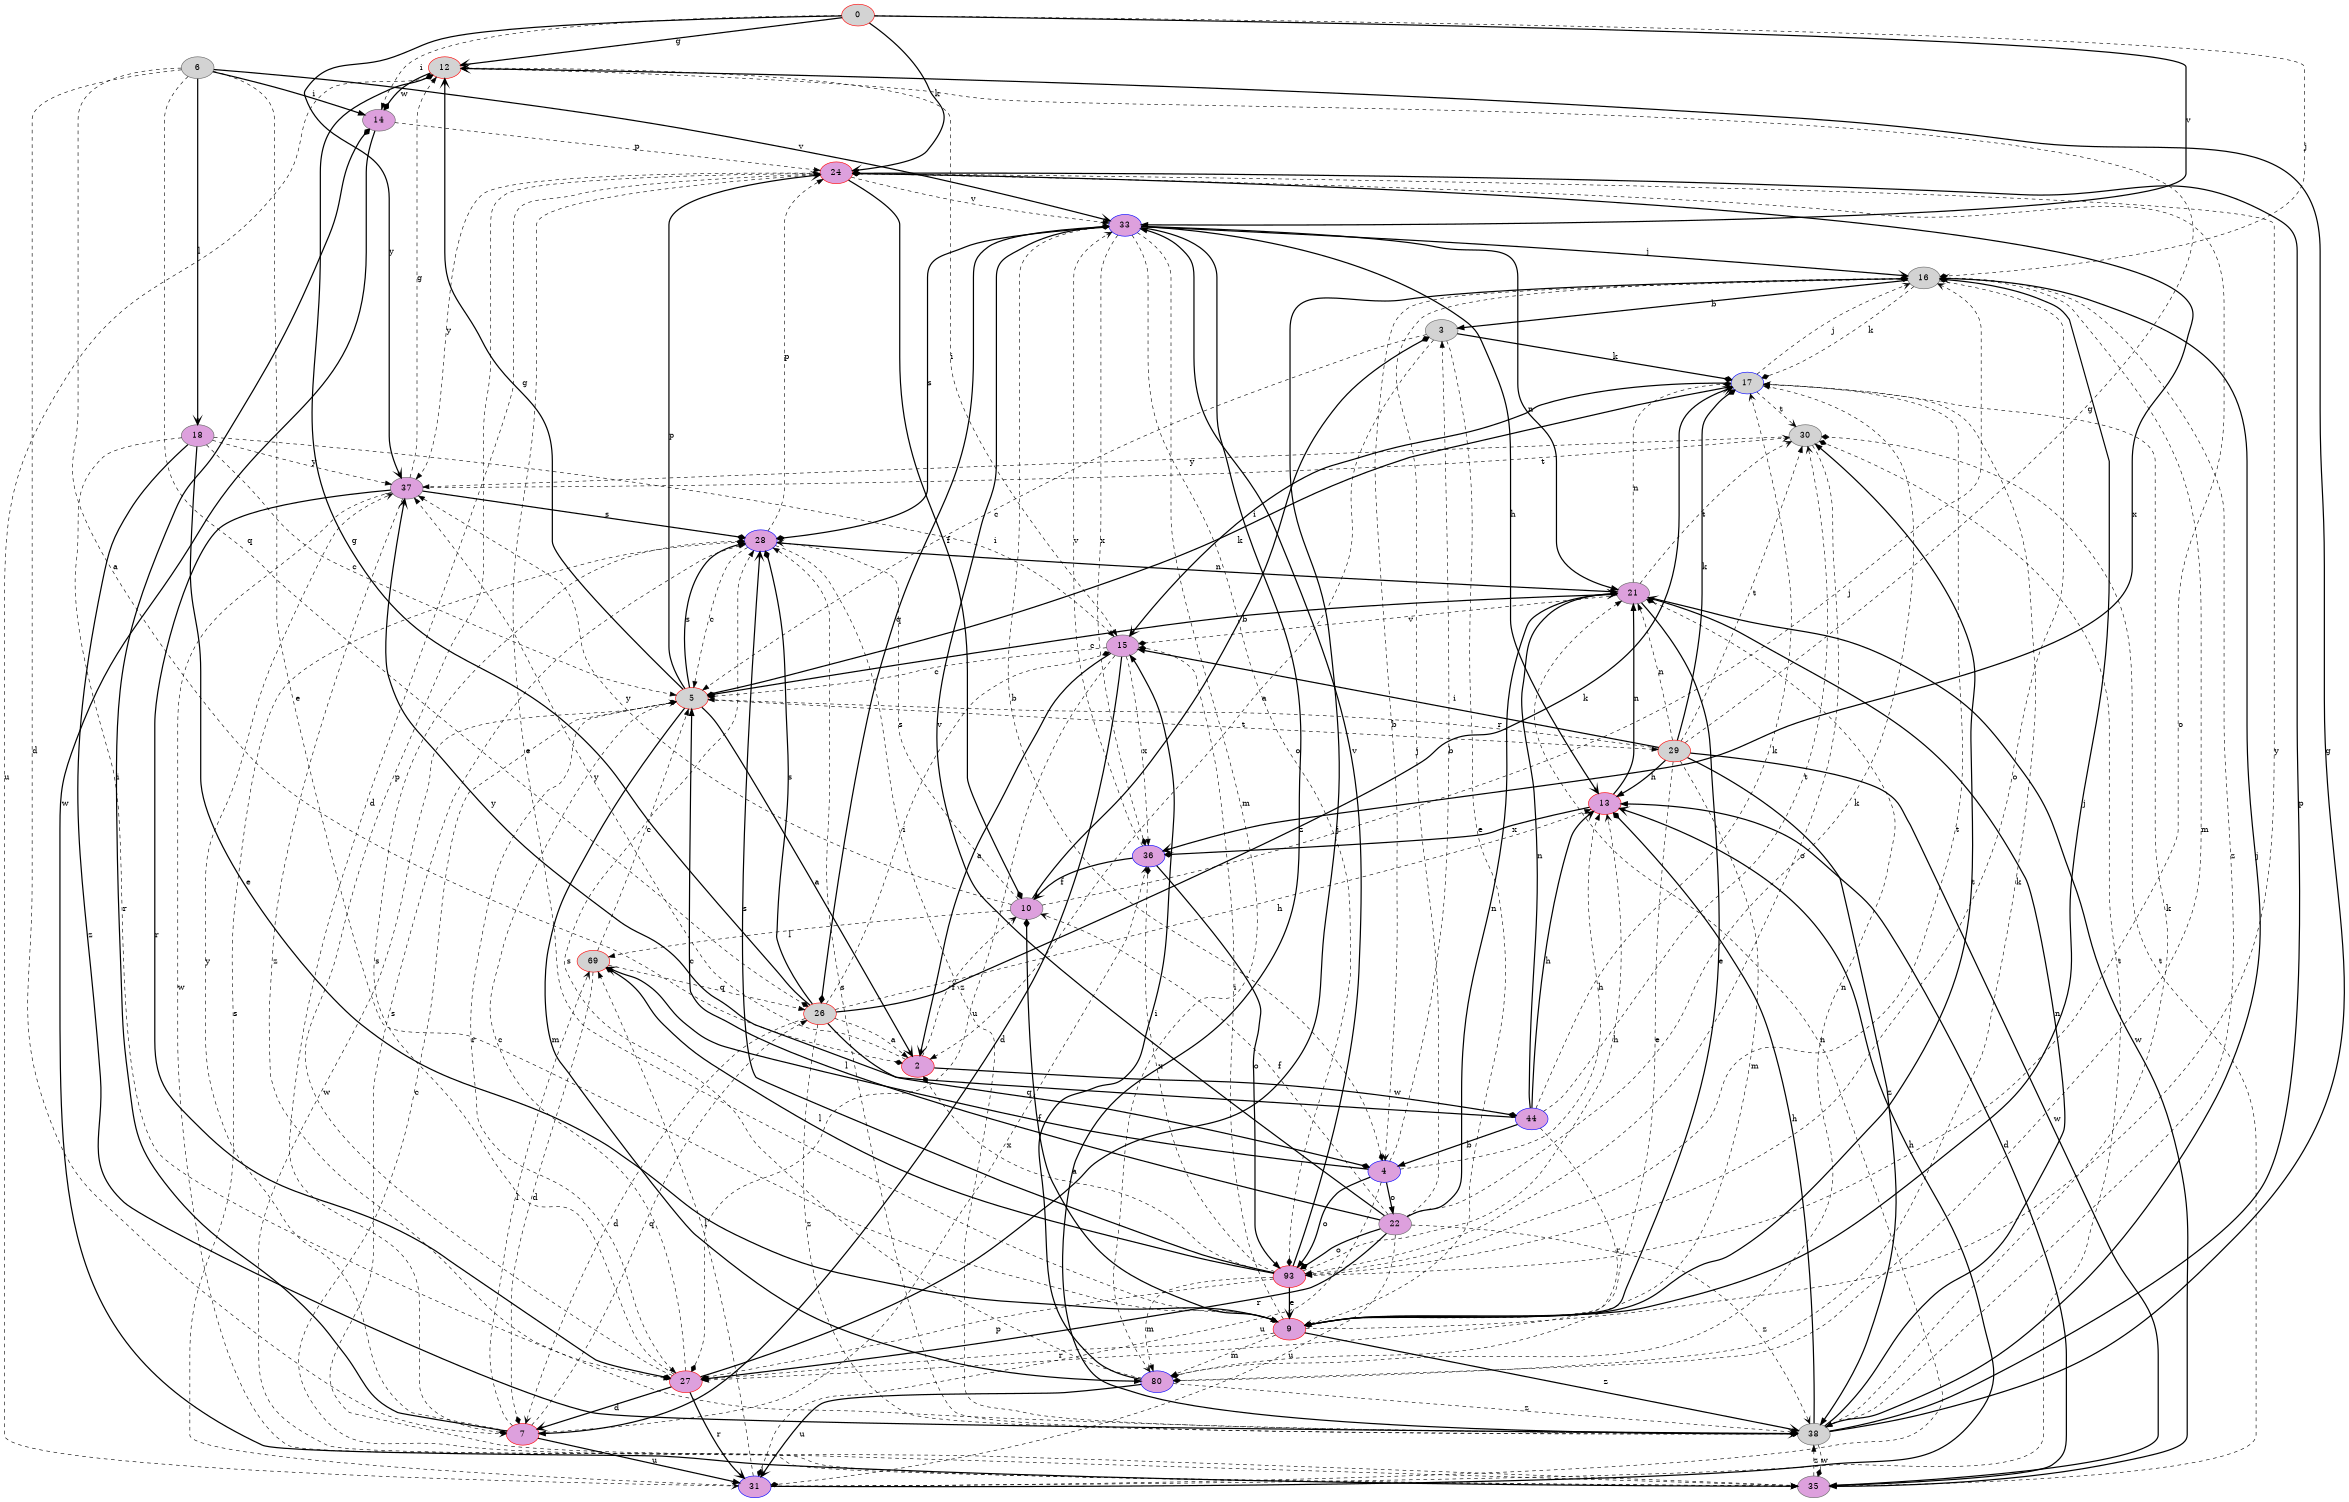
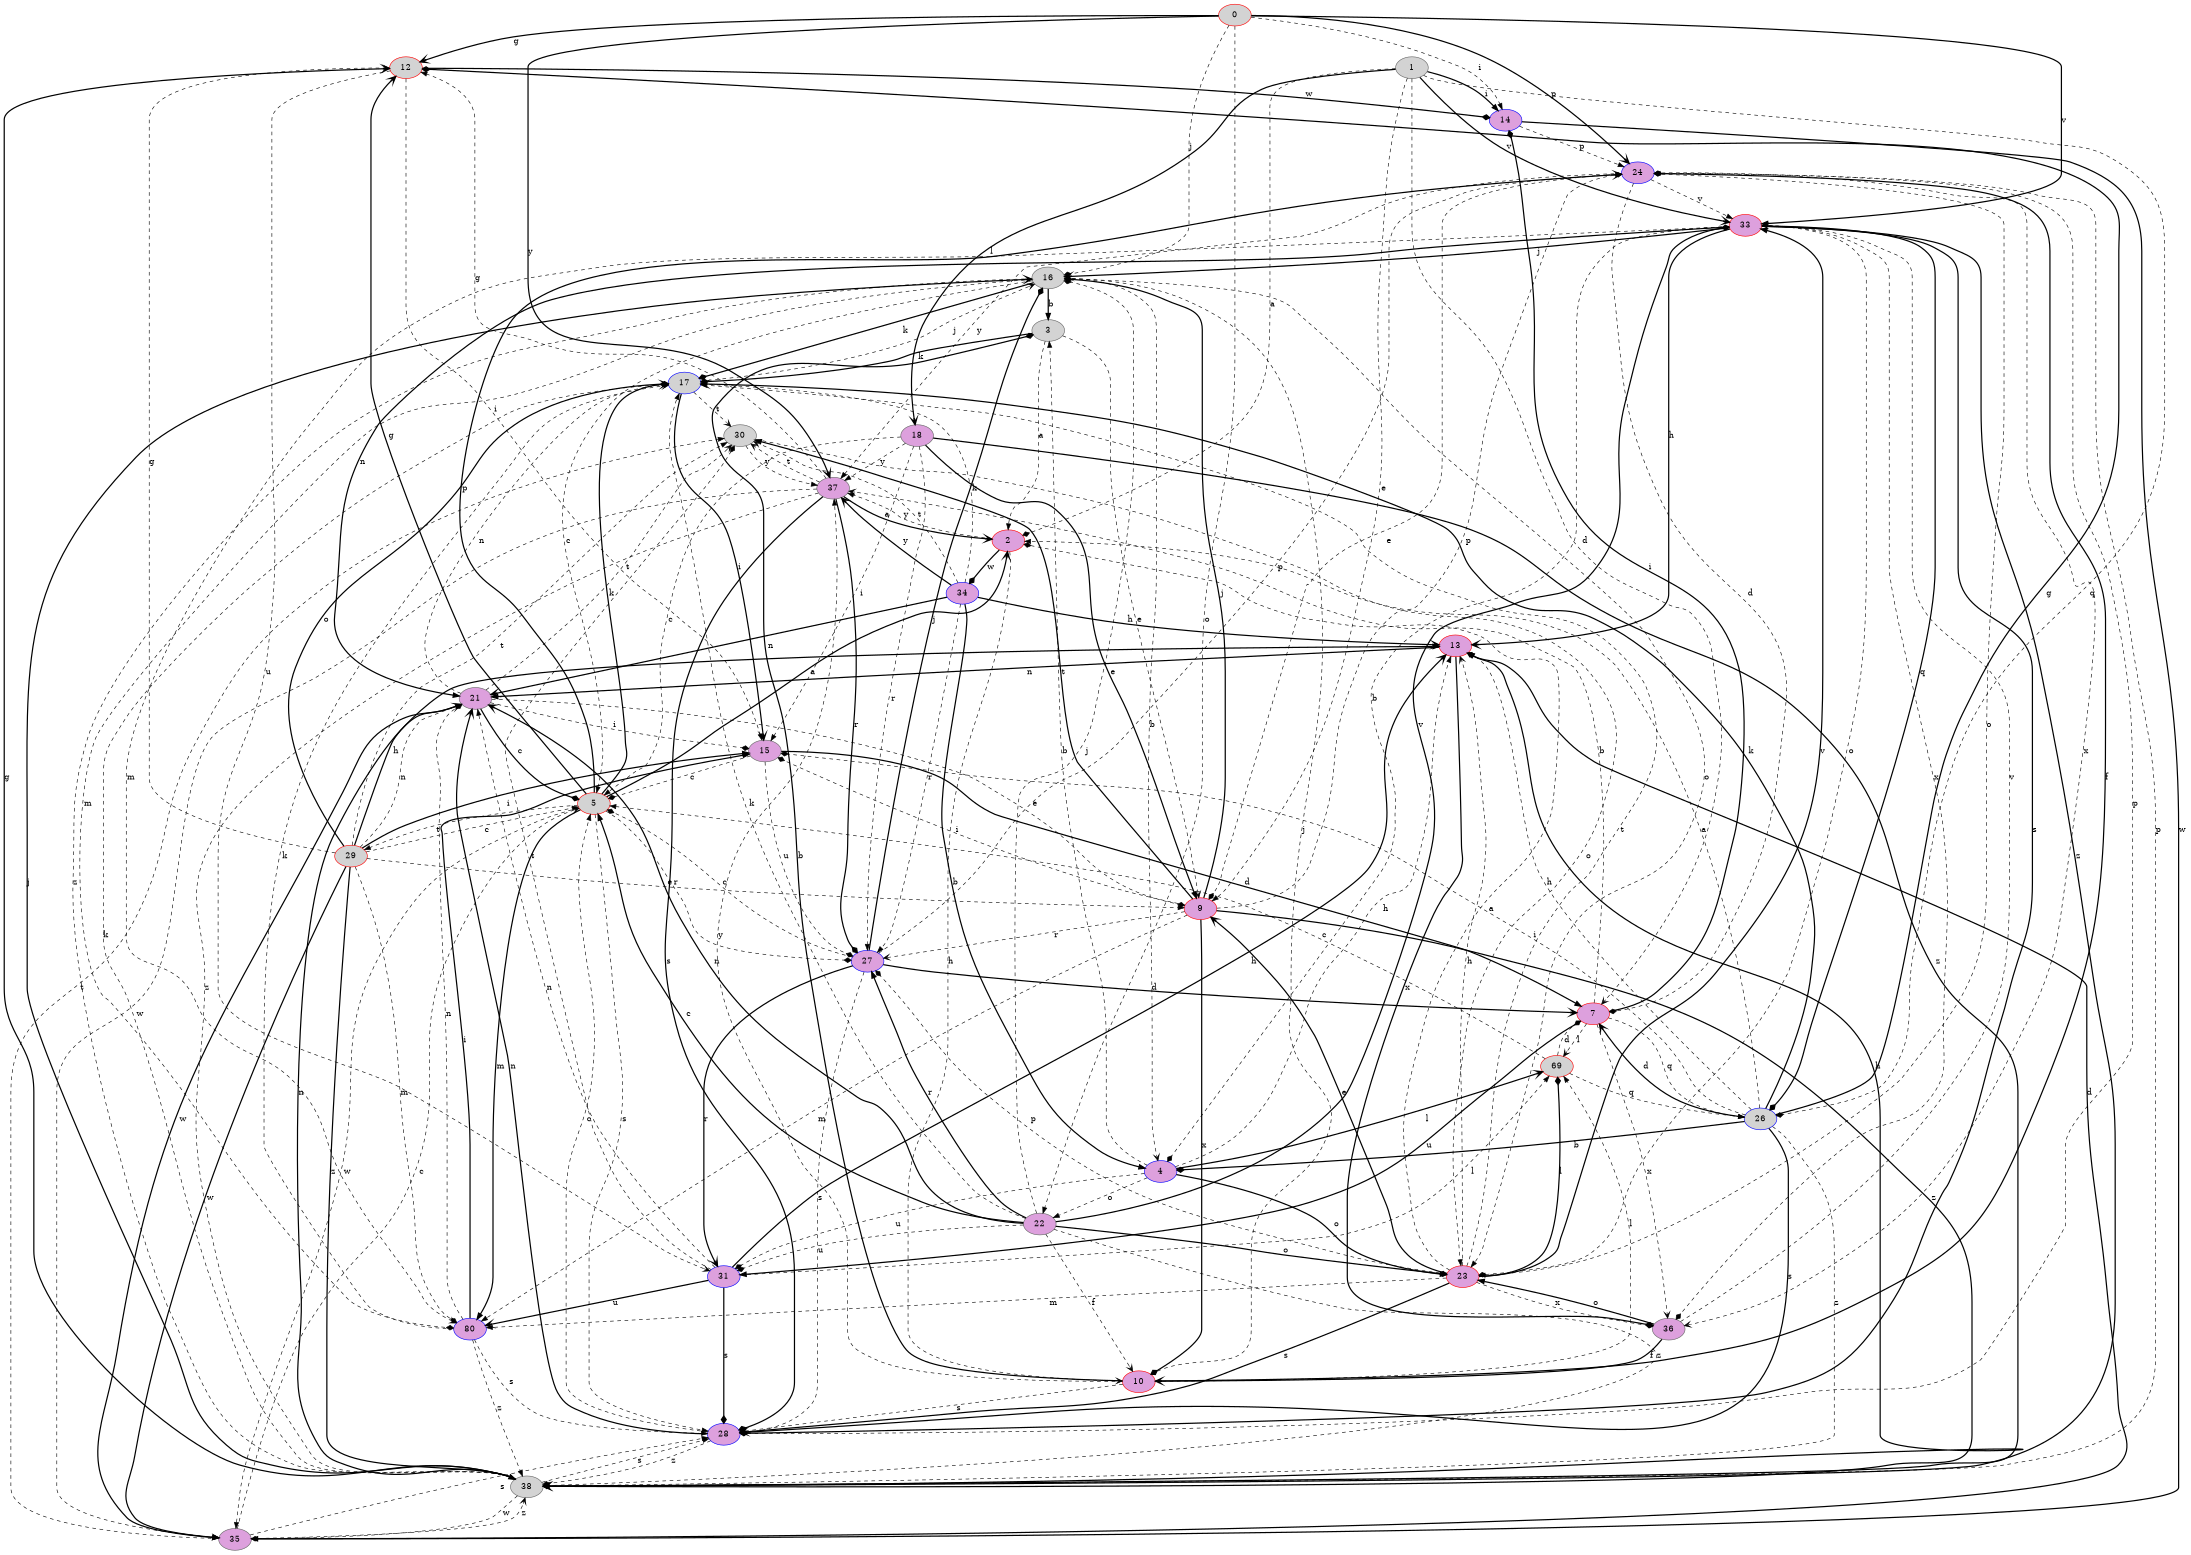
(198, 68) -> (1412, 68)
(937, 94) -> (1554, 94)
(379, 120) -> (1506, 120)
(836, 173) -> (1638, 173)
(1125, 225) -> (1745, 225)
(2296, 242) -> (2148, 1396)
(2110, 264) -> (2093, 654)
(1845, 337) -> (870, 329)
(1034, 489) -> (645, 379)
(939, 528) -> (2087, 960)
(1705, 567) -> (327, 620)
(1194, 570) -> (517, 1132)
none -> (1206, 600)
(688, 604) -> (612, 1163)
(1411, 620) -> (615, 725)
(1500, 725) -> (487, 830)
(1141, 747) -> none
(2277, 751) -> (1469, 541)
(2155, 801) -> (103, 890)
(983, 834) -> (912, 527)
(1149, 856) -> (1669, 1329)
(1027, 909) -> (1139, 1382)
(208, 961) -> (1602, 751)
(953, 988) -> (951, 961)
(820, 1014) -> (1761, 1119)
(471, 1022) -> (696, 932)
(2243, 1084) -> (104, 961)
(1030, 1093) -> (1577, 1145)
(233, 1096) -> (724, 1352)
(1696, 1105) -> (837, 739)
(1040, 1119) -> (1204, 1145)
(1532, 1119) -> (962, 593)
(629, 1189) -> (1663, 1091)
(1389, 1195) -> (1103, 1197)
(1289, 1277) -> (1463, 1277)
(686, 1382) -> (868, 961)
(670, 1394) -> (197, 906)
(937, 1394) -> (600, 1302)
(1814, 1462) -> (392, 1534)
